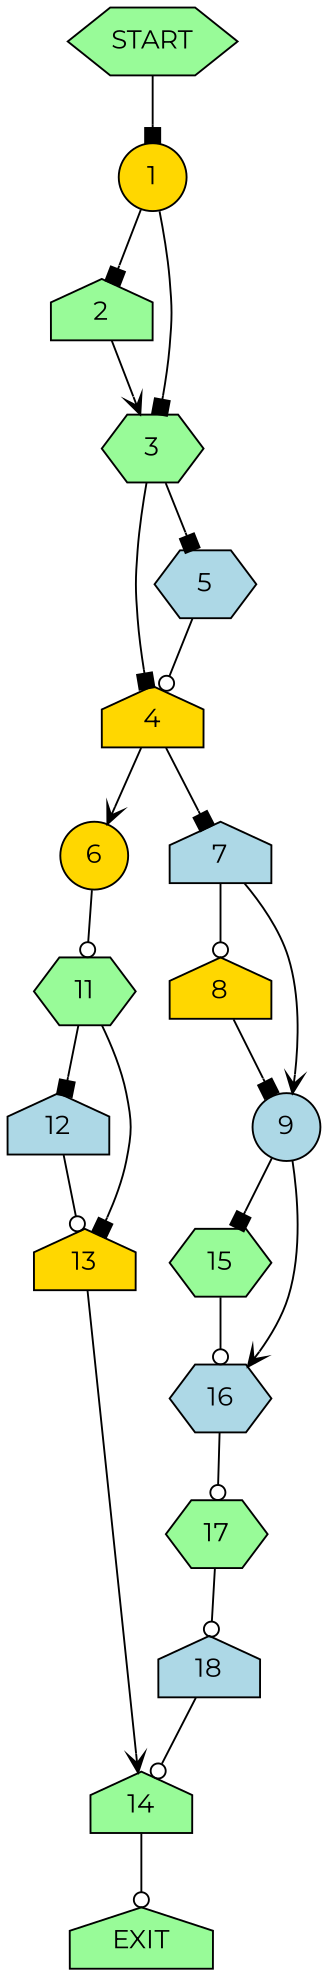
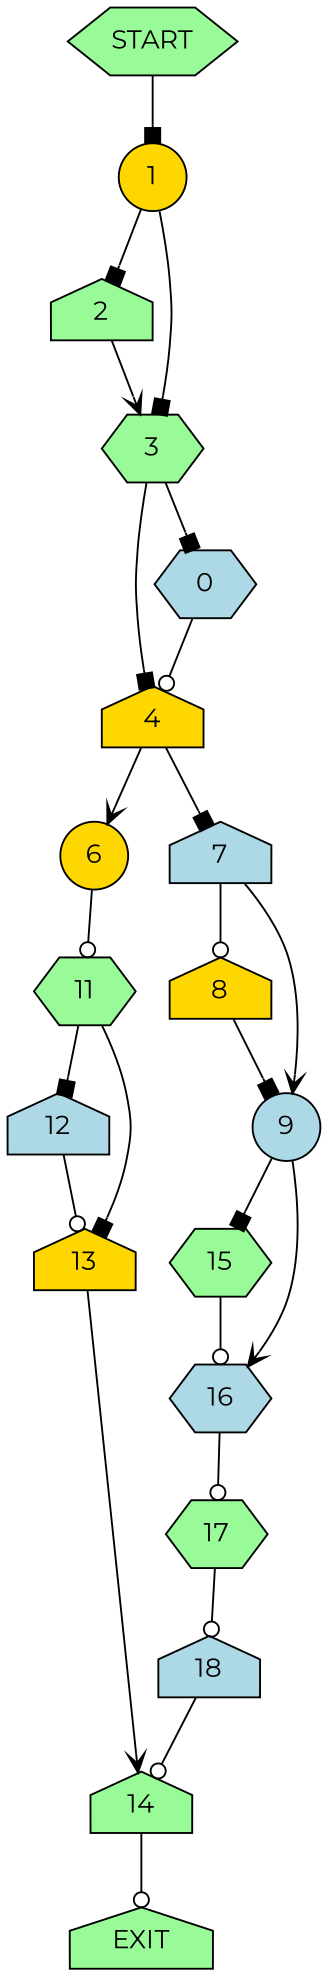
(205, 584) -> (205, 584)
